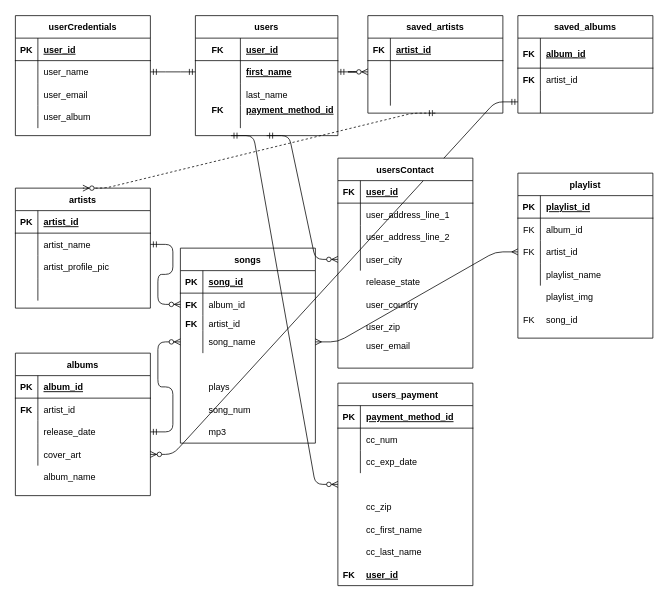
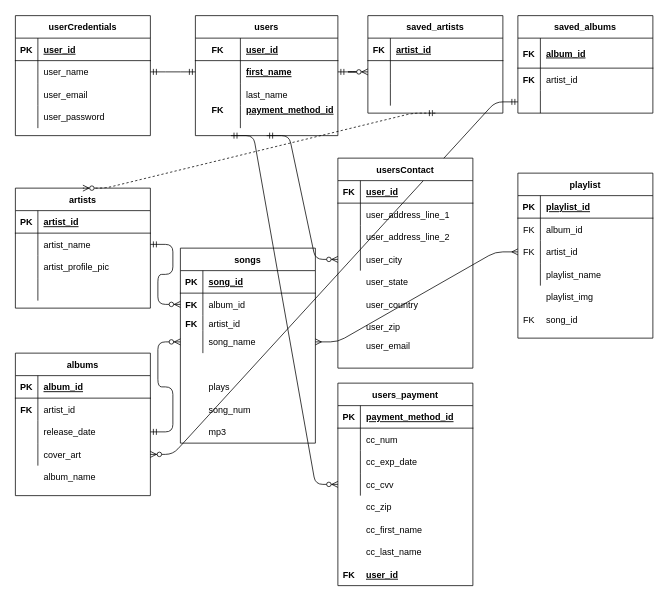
(68, 117) -> (76, 117)
(398, 282) -> (391, 282)
none -> (417, 484)
